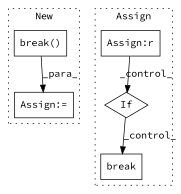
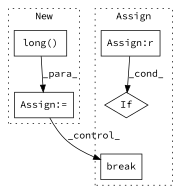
(40, 43) -> (40, 43)
(146, 74) -> (146, 74)
(124, 132) -> (68, 142)
